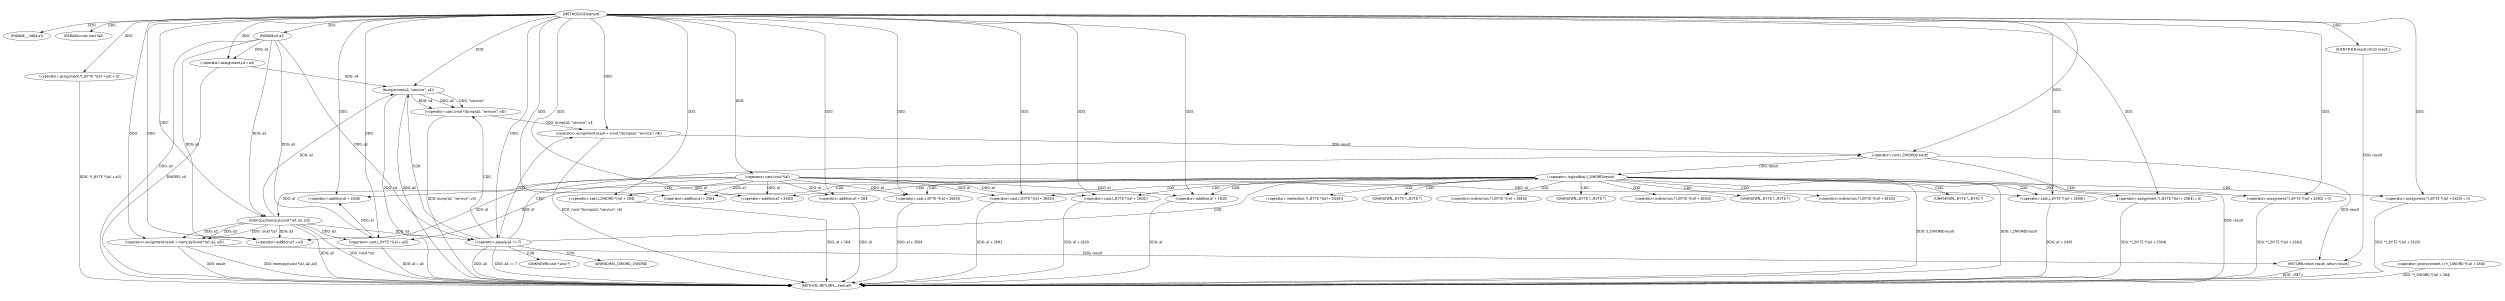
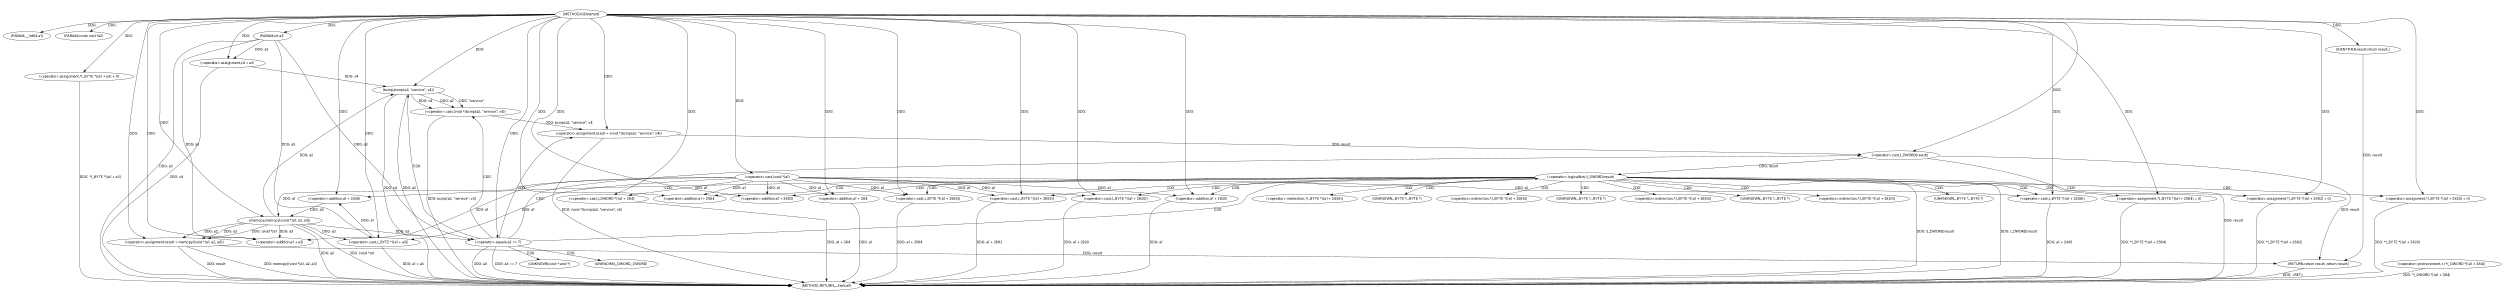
(253, 130) -> (308, 209)
(176, 177) -> (176, 177)
